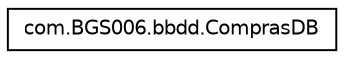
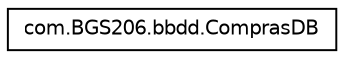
(172, 30) -> (172, 30)
